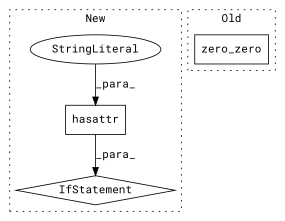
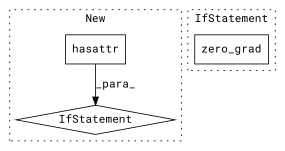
(232, 19) -> (232, 19)
(96, 49) -> none
(232, 49) -> (232, 49)
